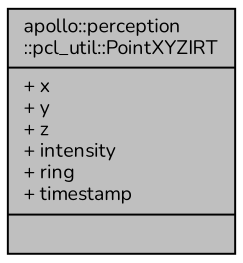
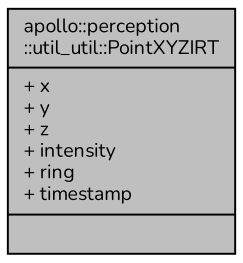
(122, 48) -> (122, 48)
